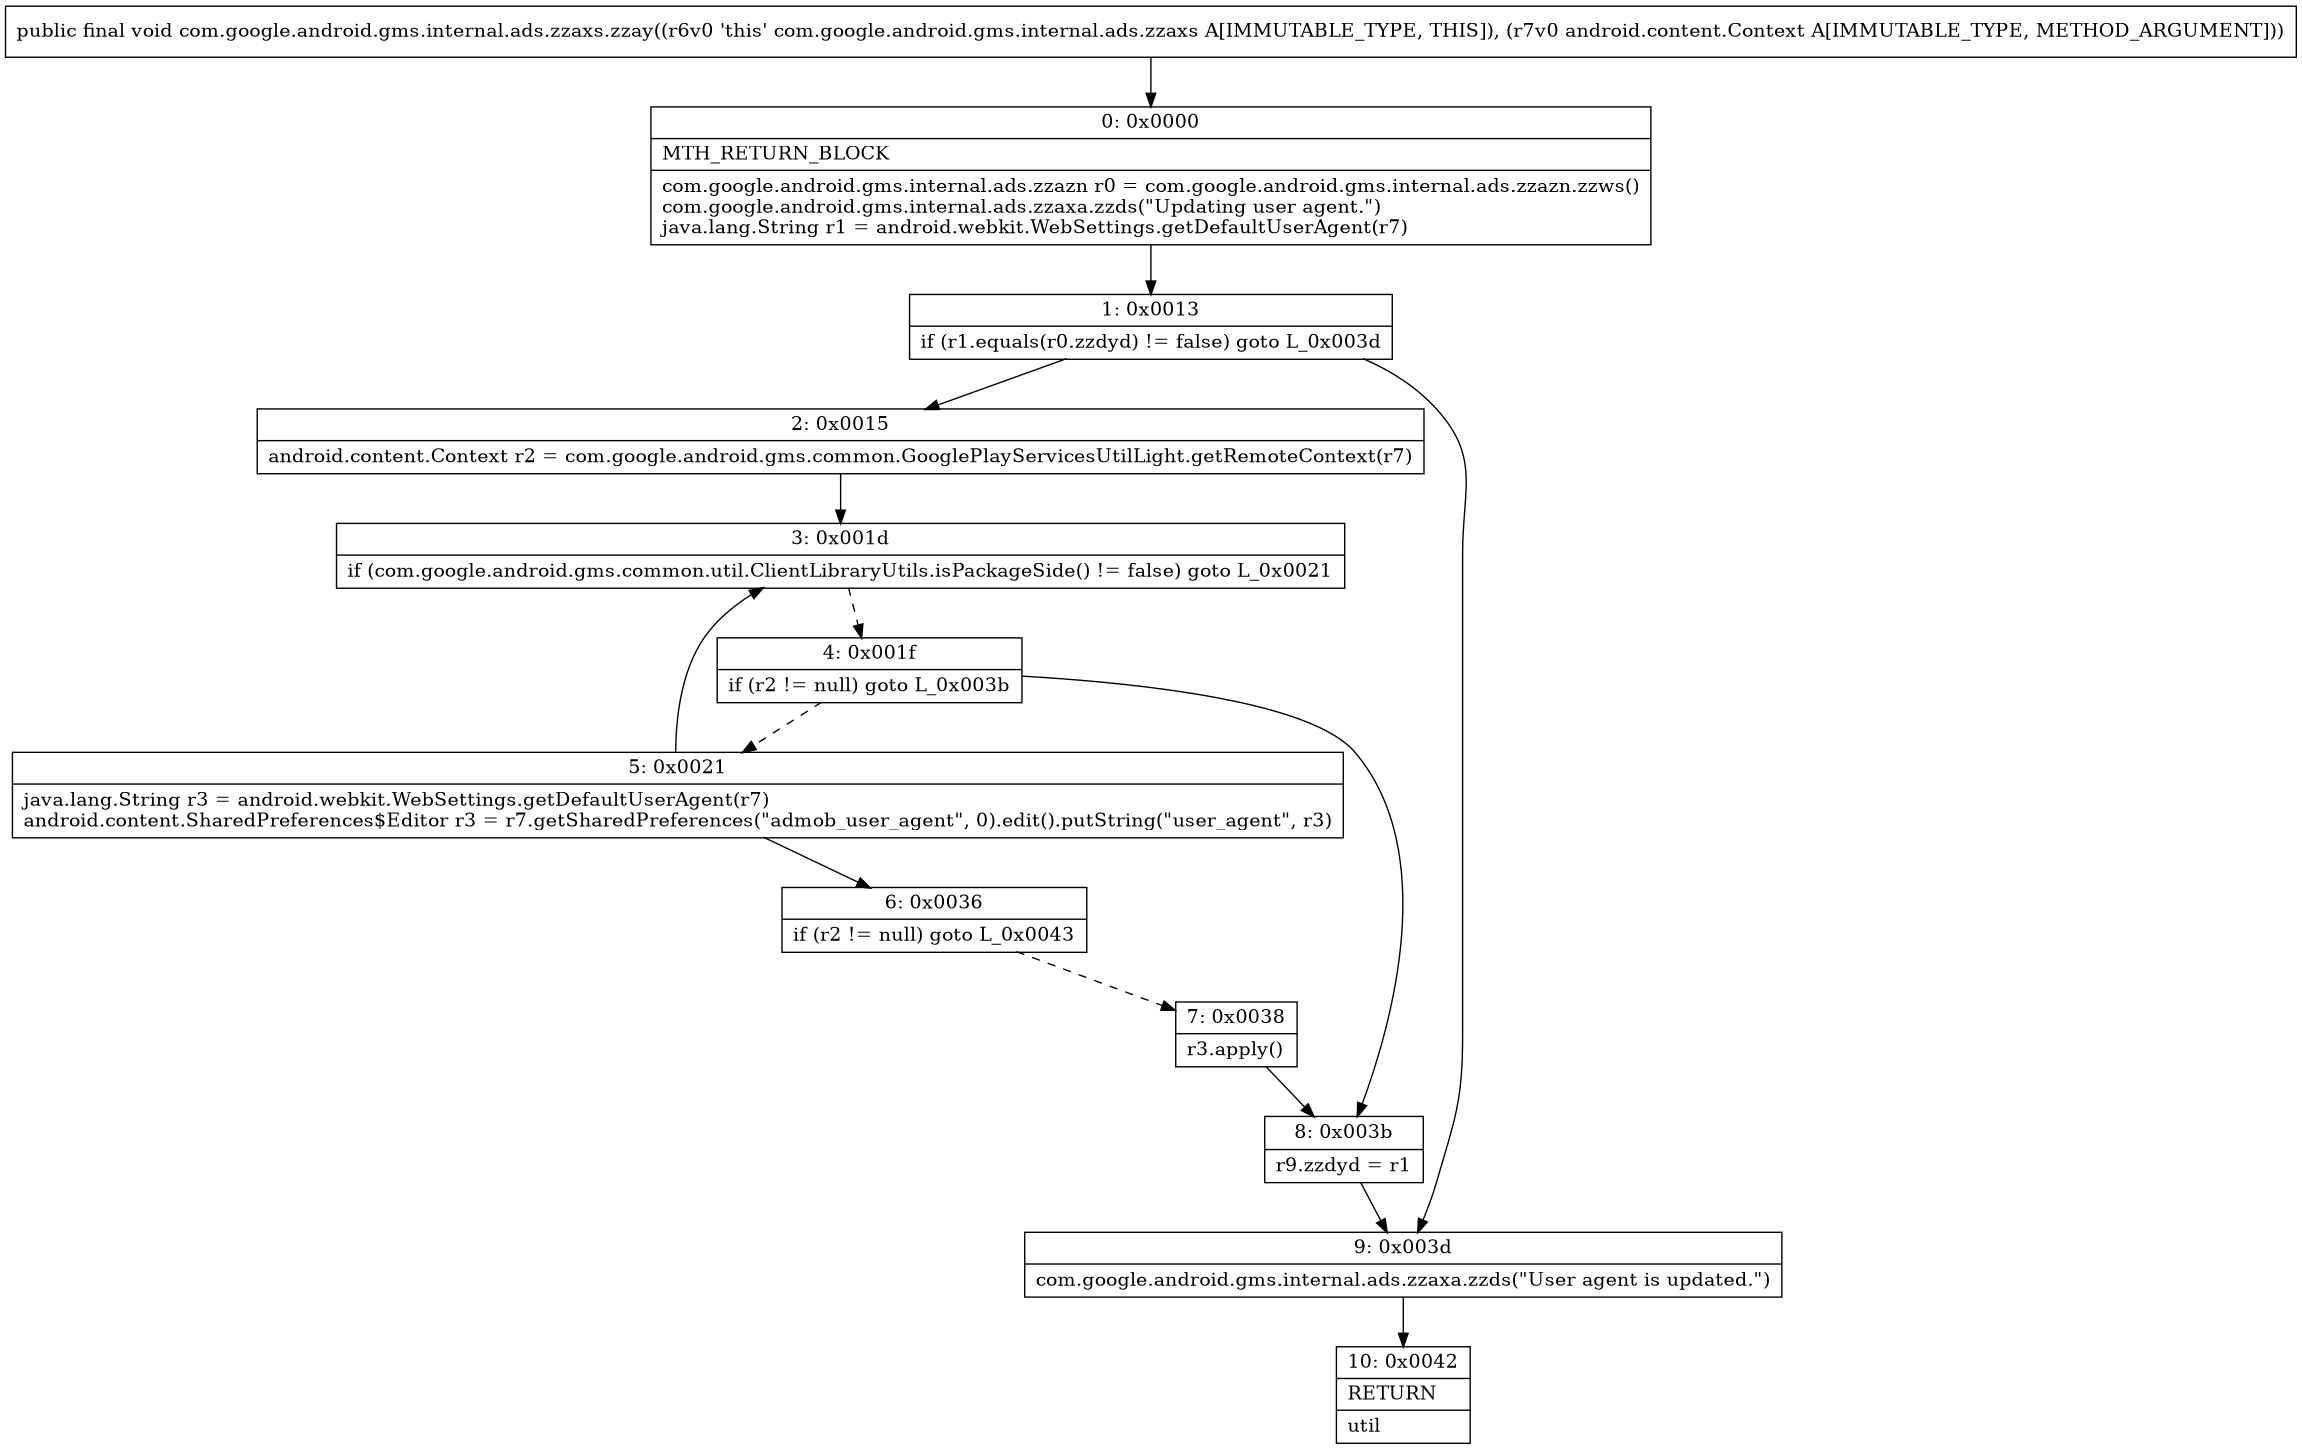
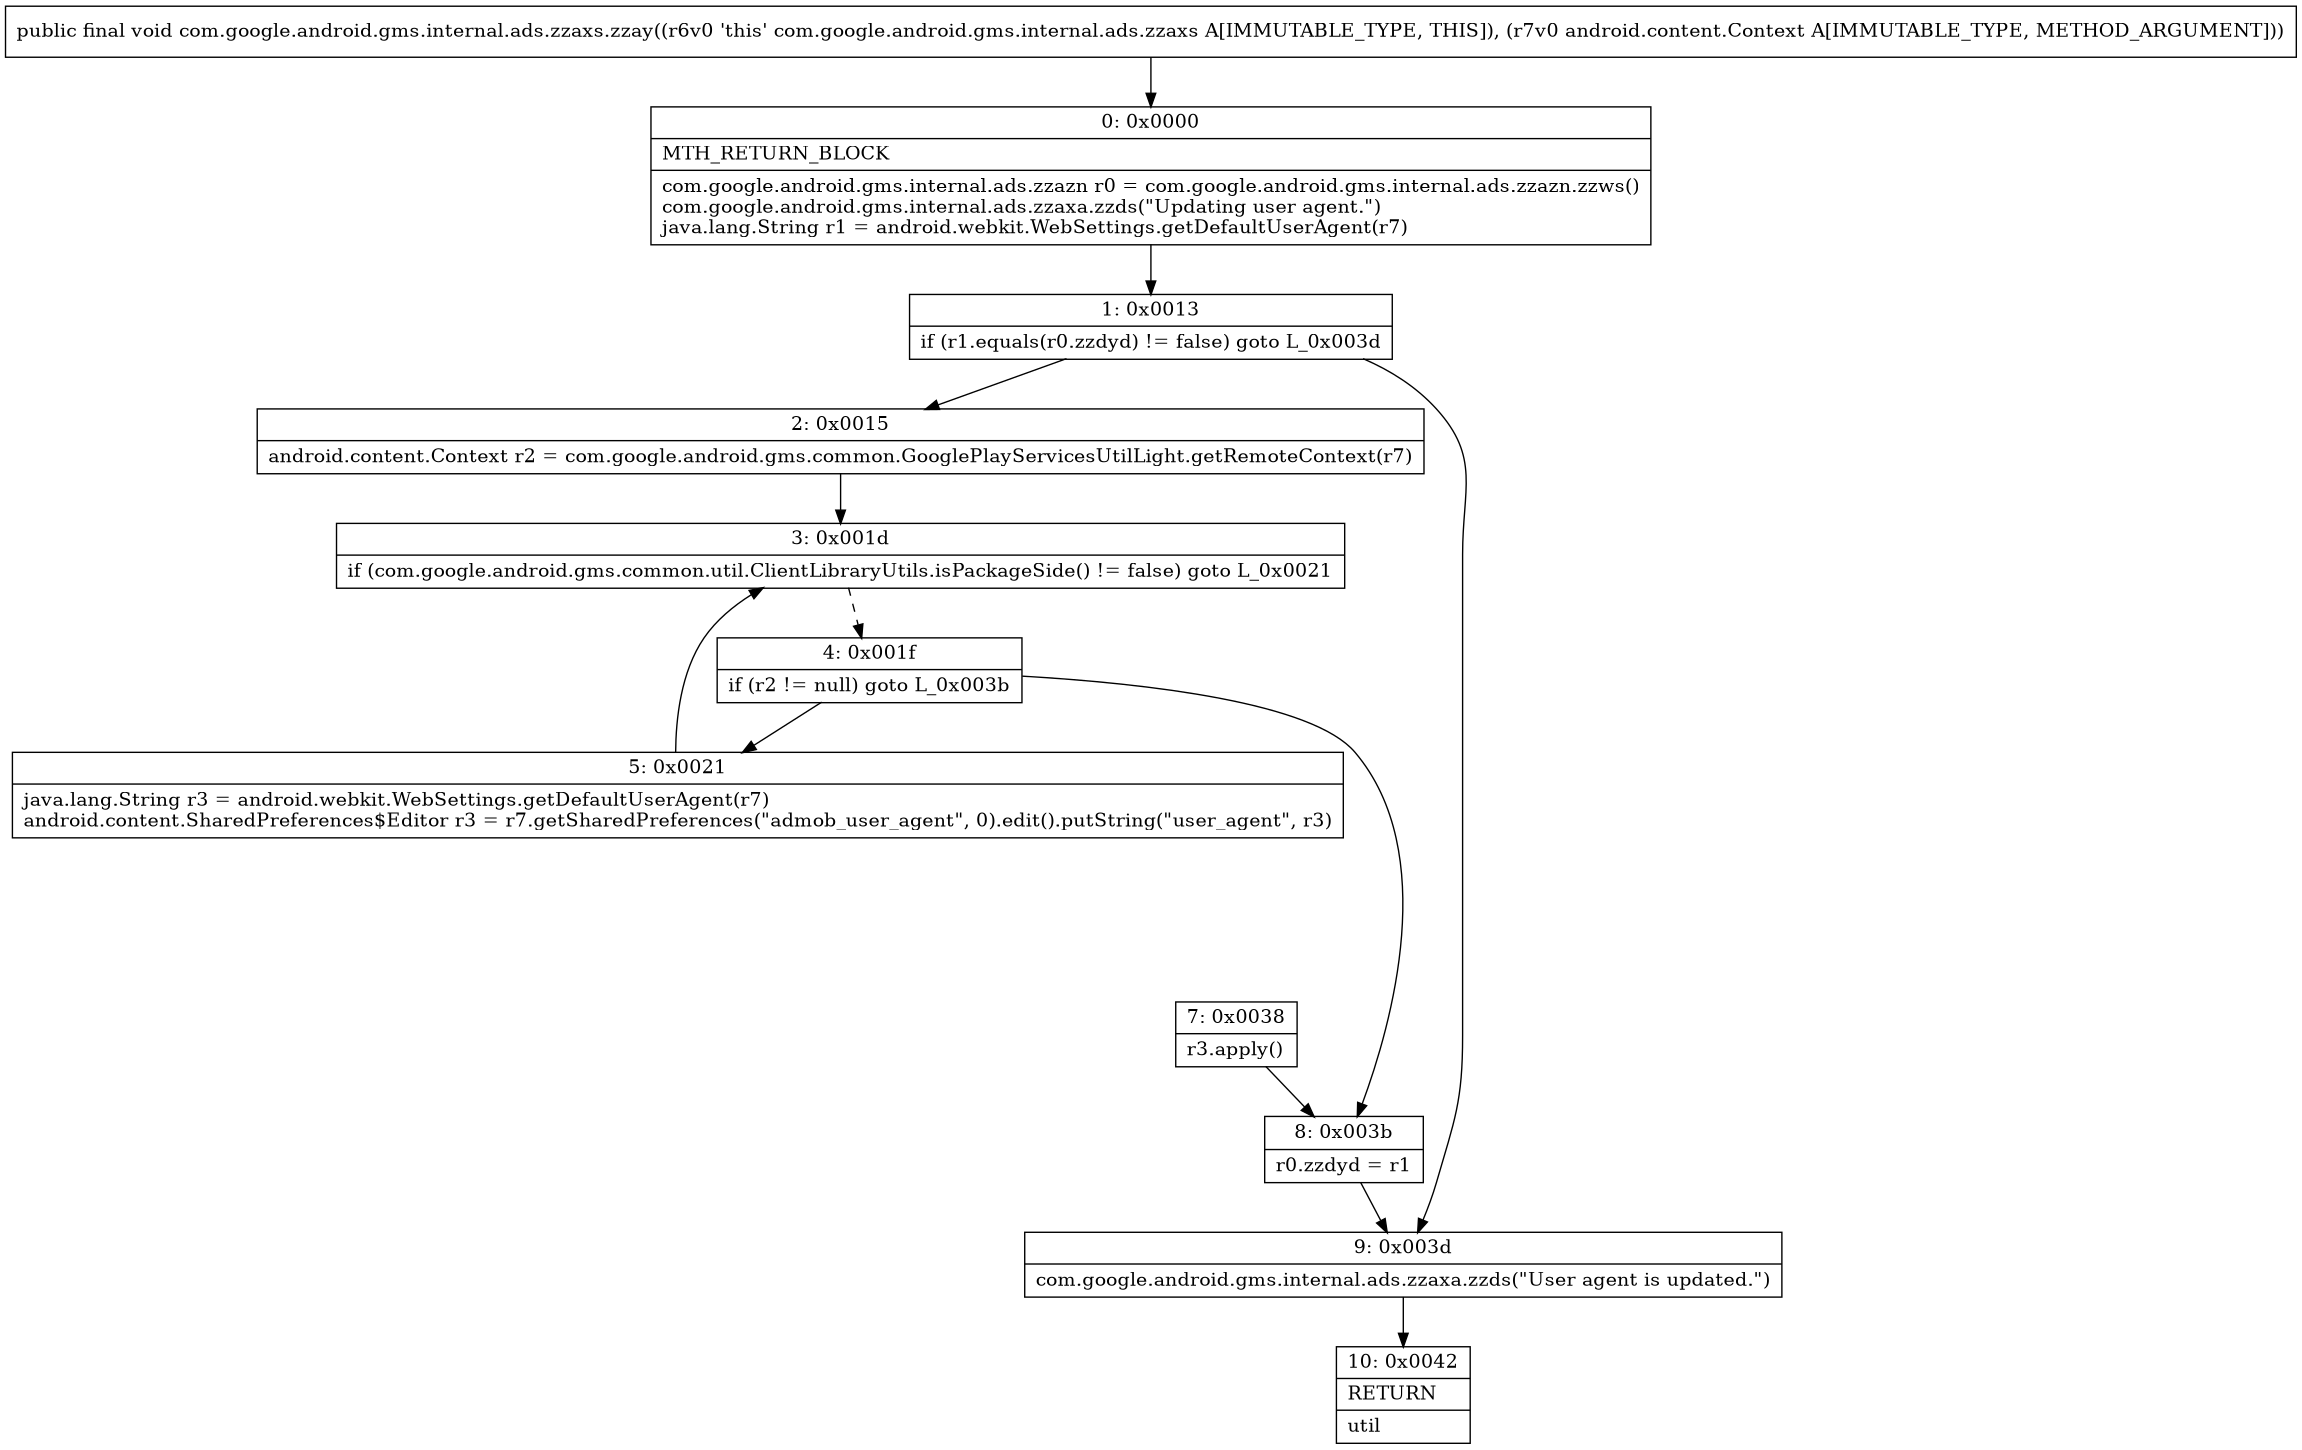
(788, 724) -> (788, 724)
(934, 920) -> none
(1344, 1165) -> (1344, 1165)
